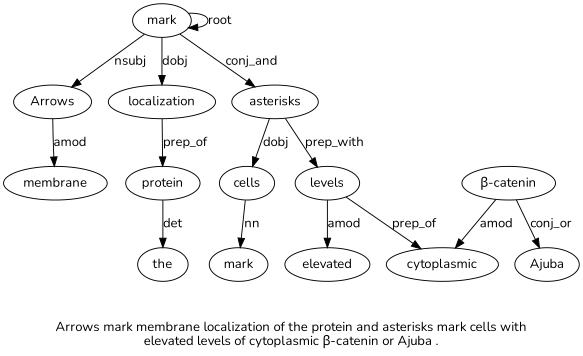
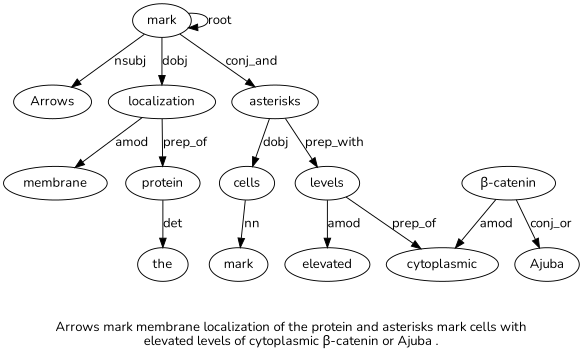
(53, 138) -> (112, 140)
